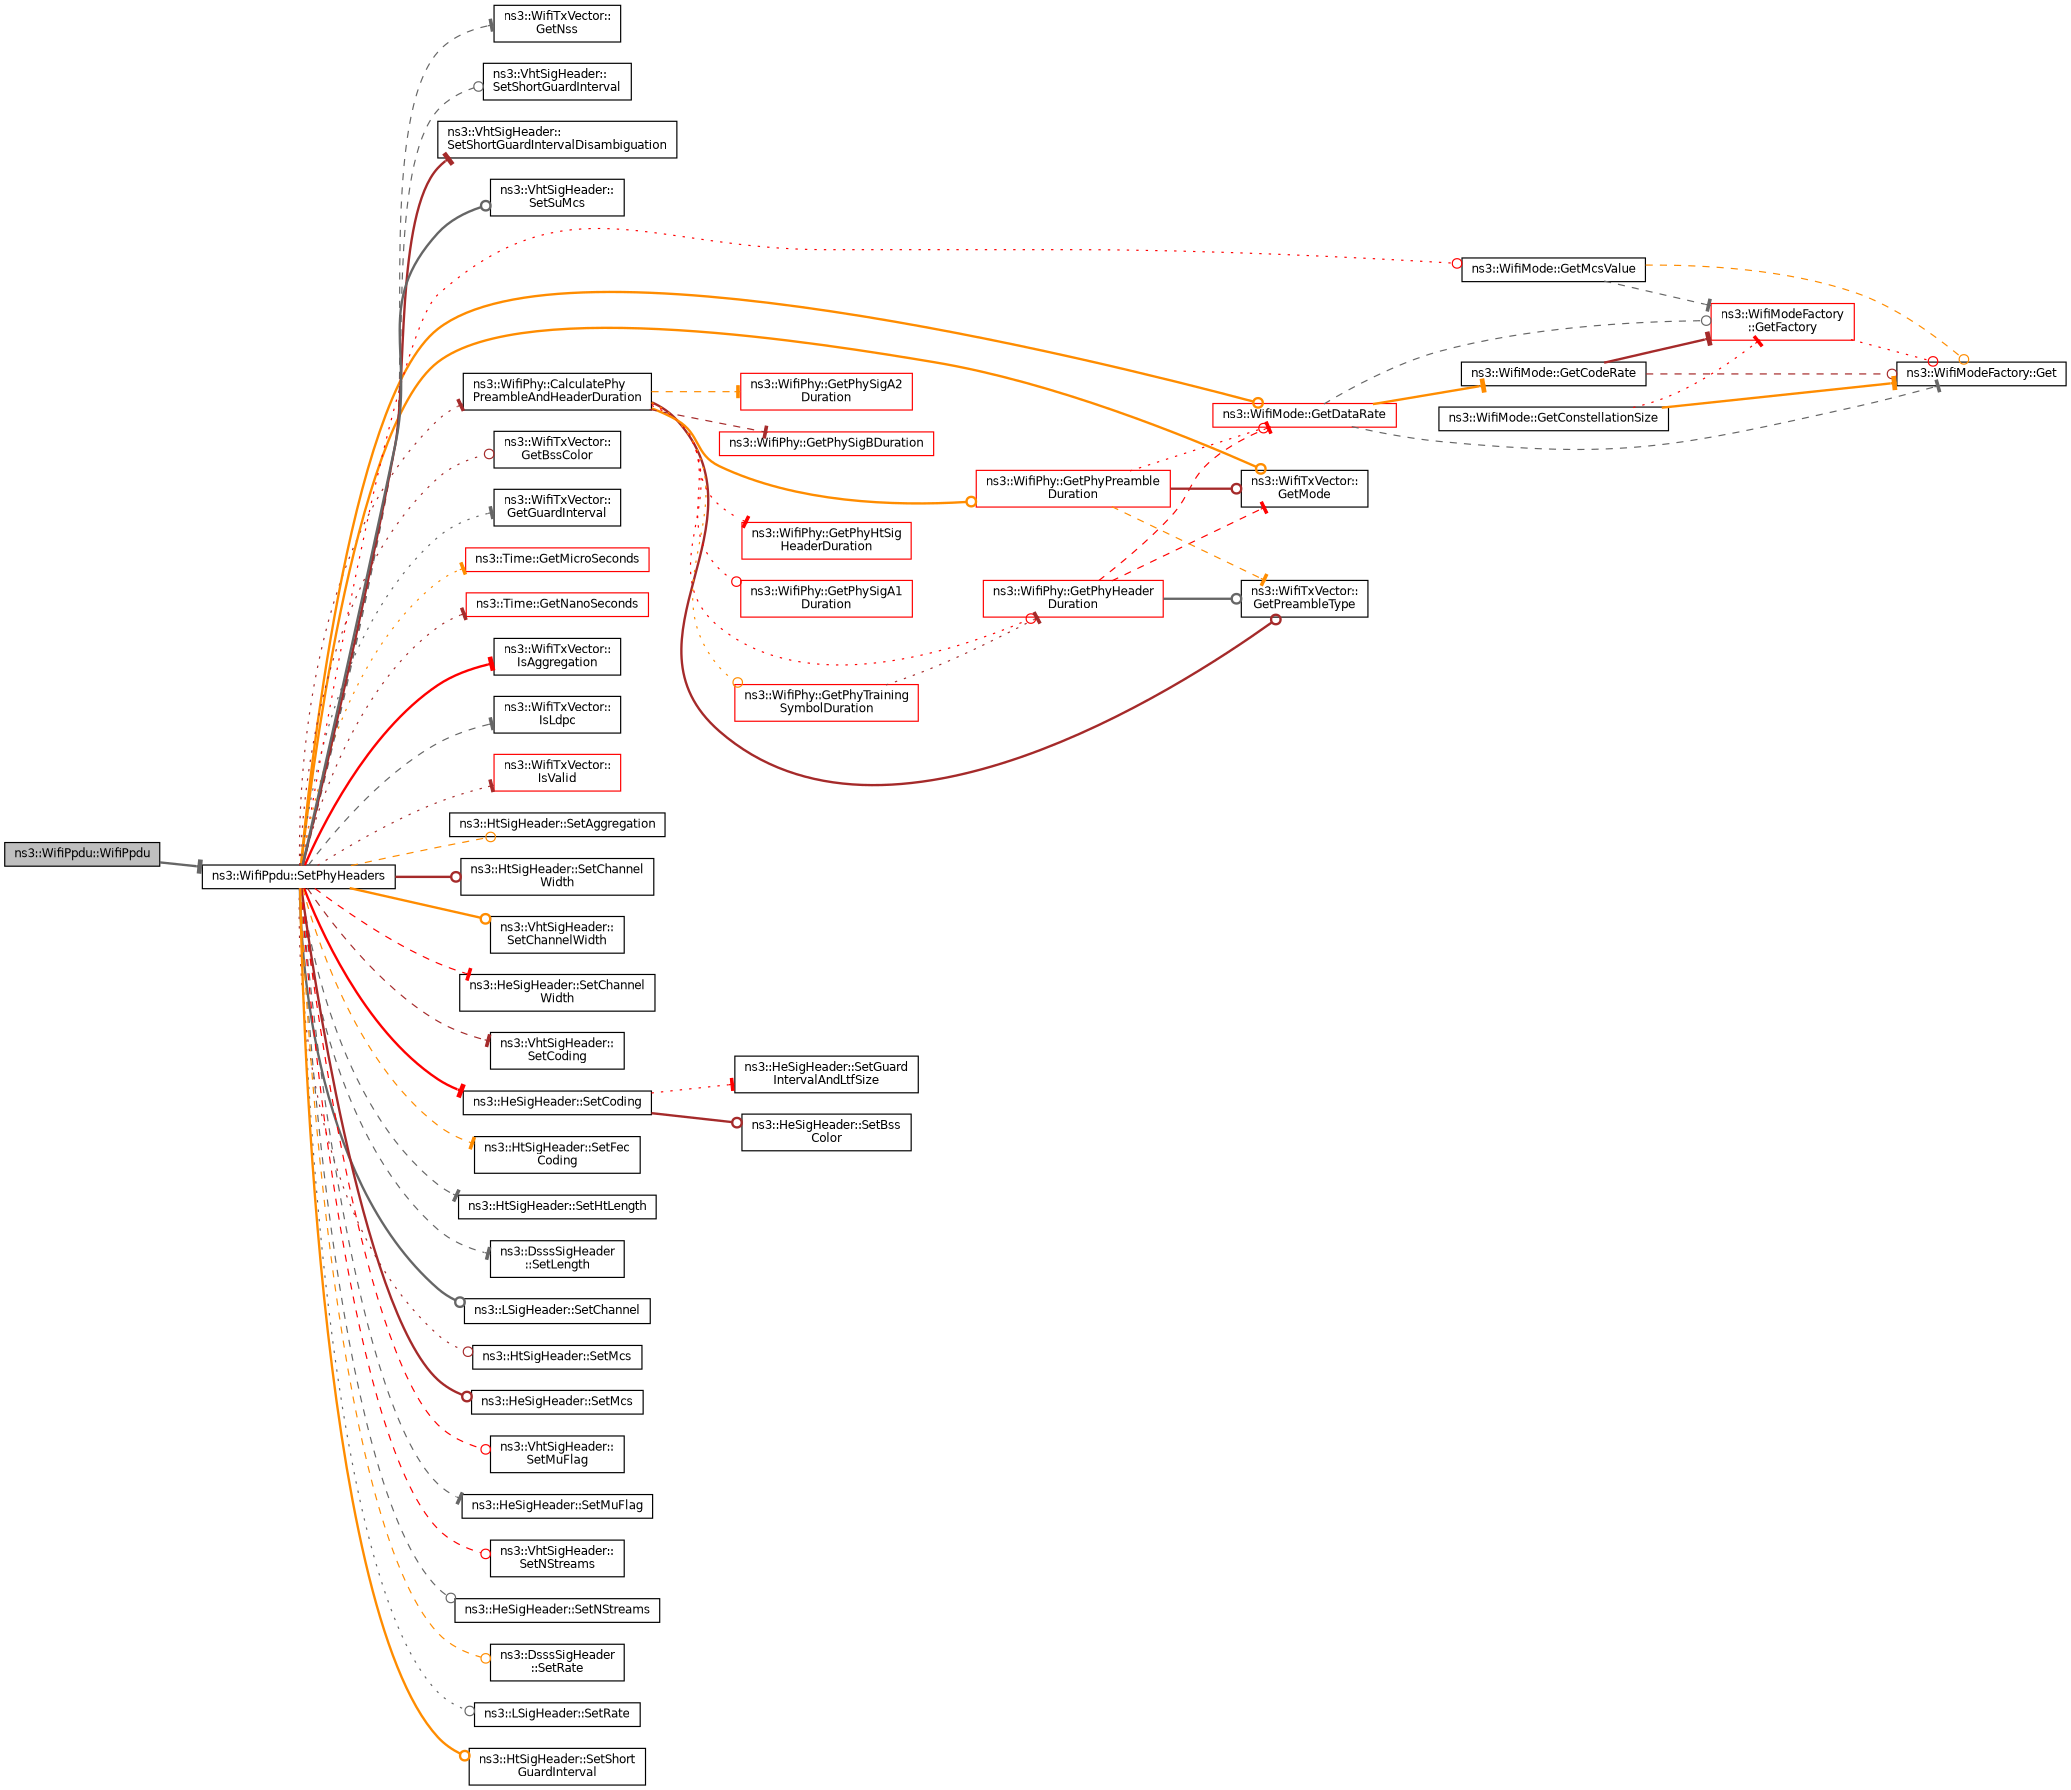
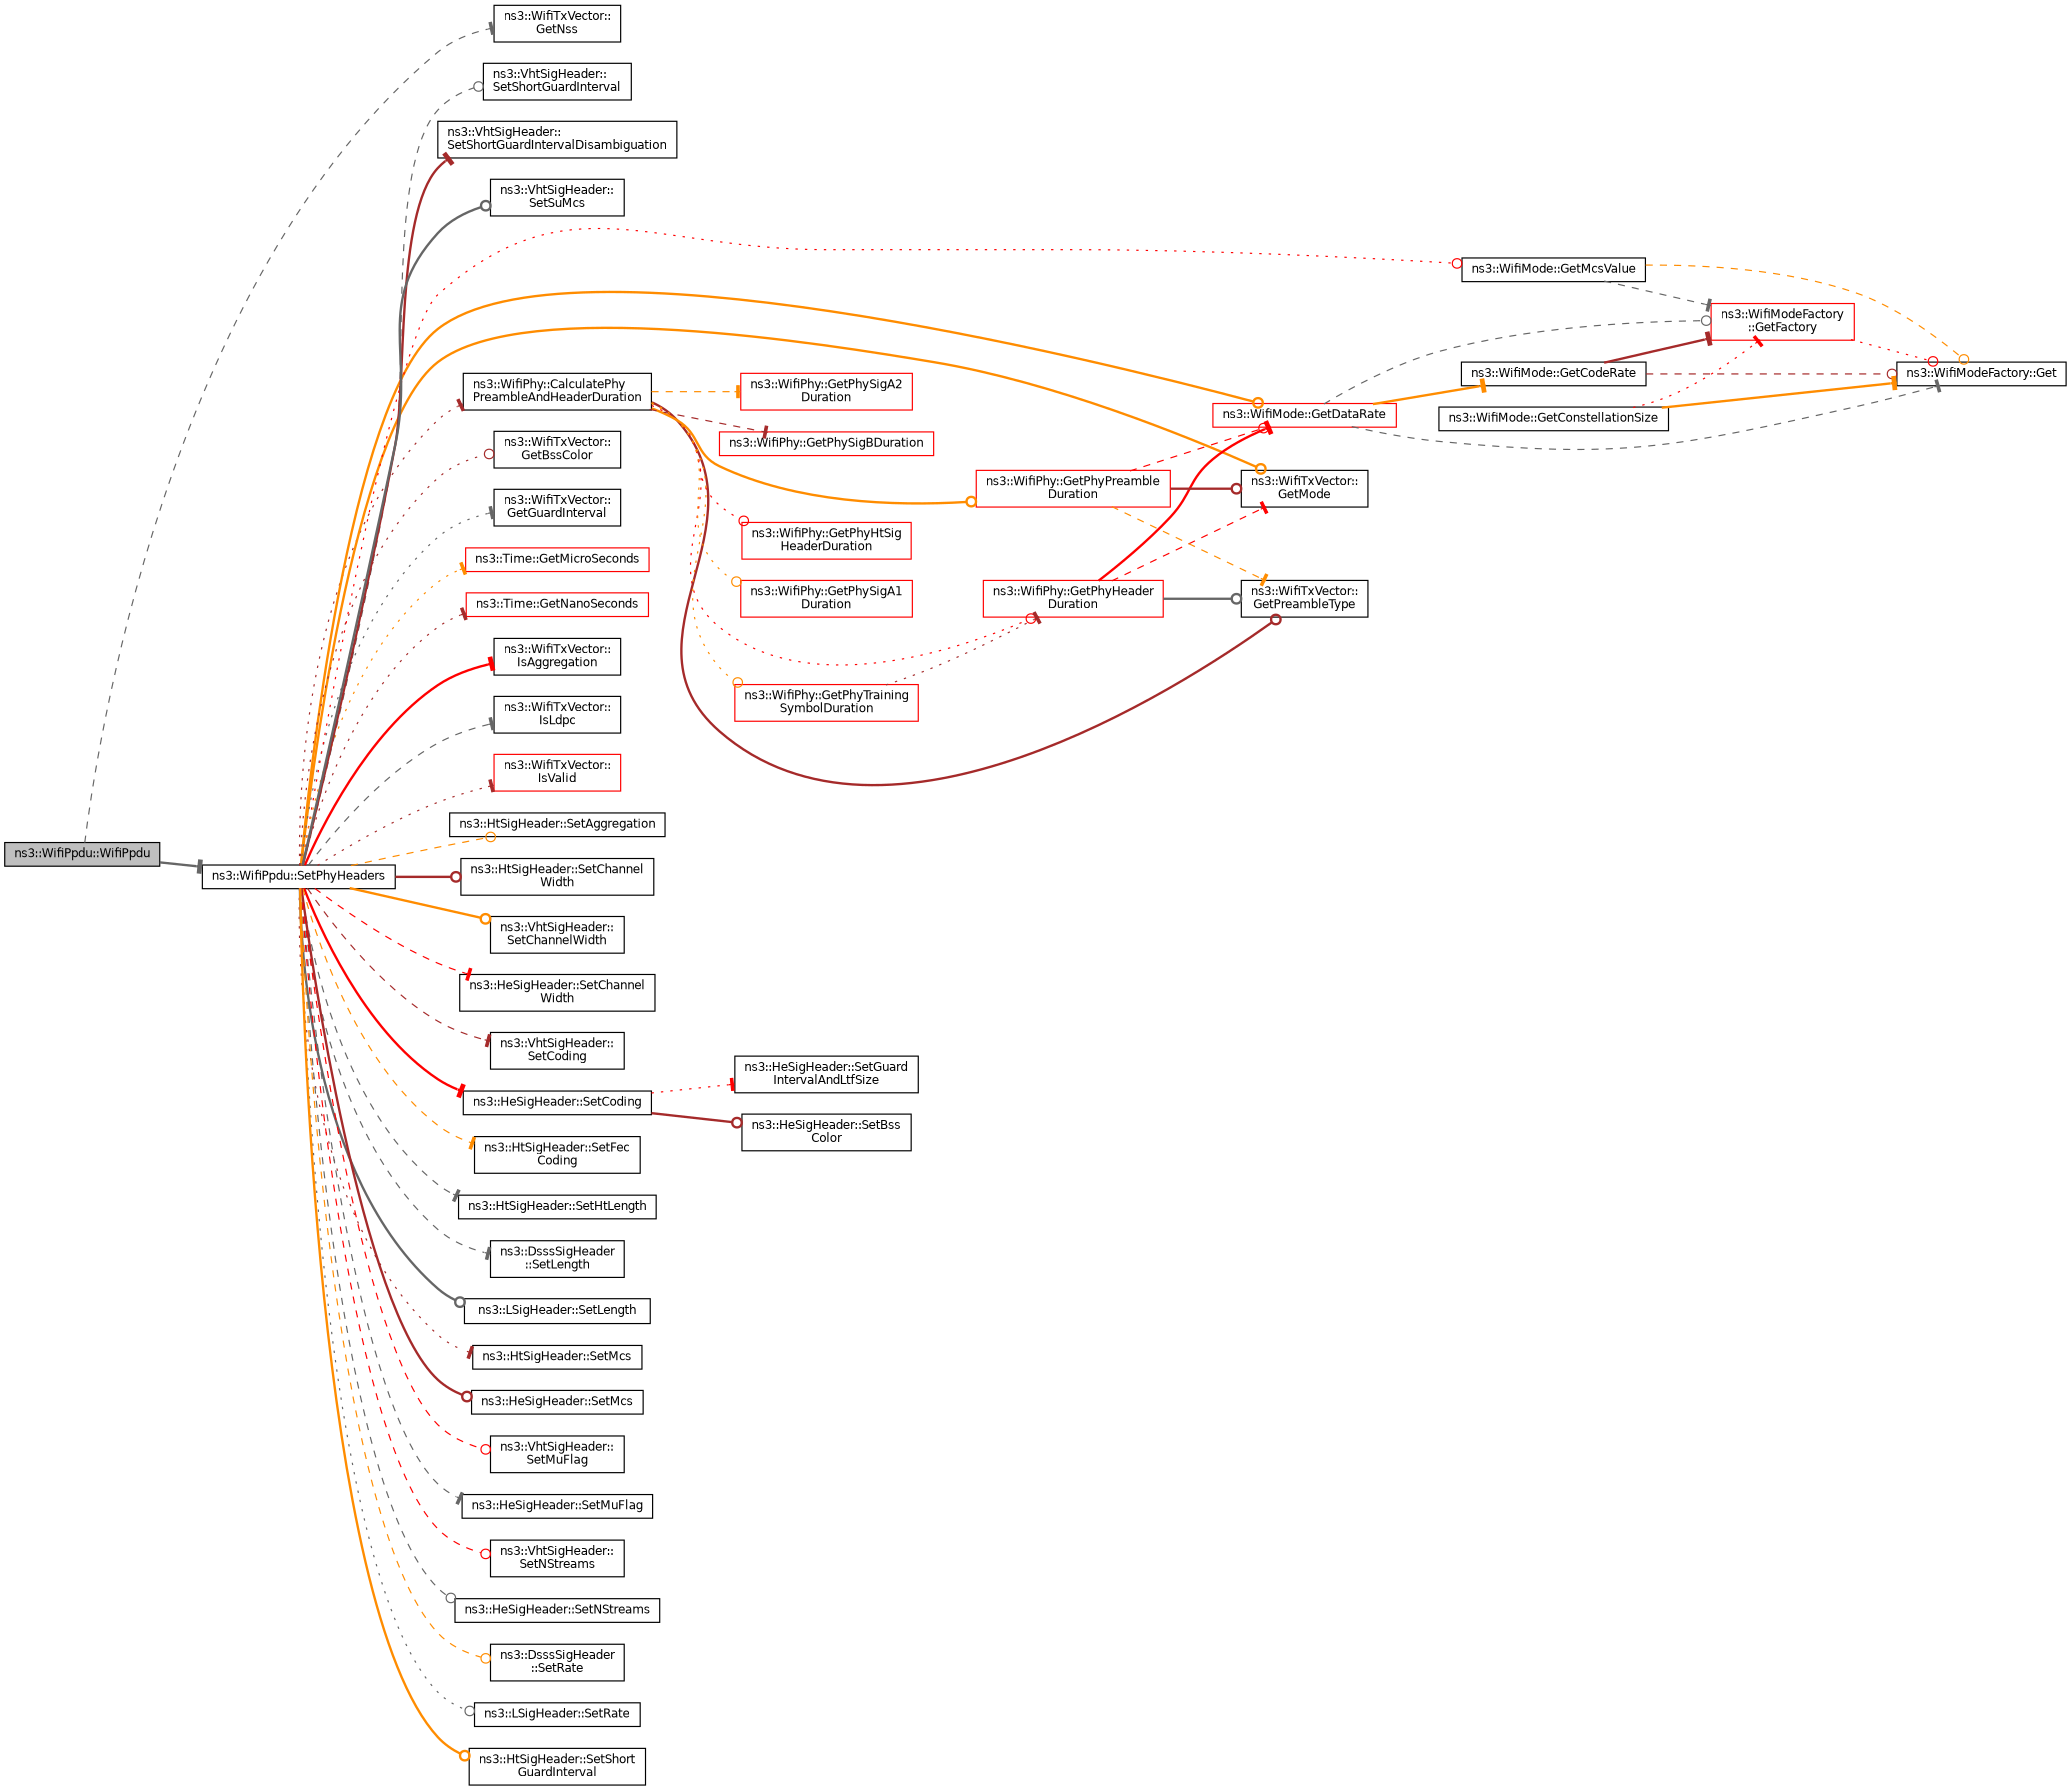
(396, 432) -> (205, 390)
(1194, 450) -> (1194, 450)
(698, 460) -> (698, 460)
(699, 487) -> (699, 487)
(1182, 503) -> (1182, 503)
(329, 1141) -> (329, 1141)
(557, 1311) -> (557, 1311)
